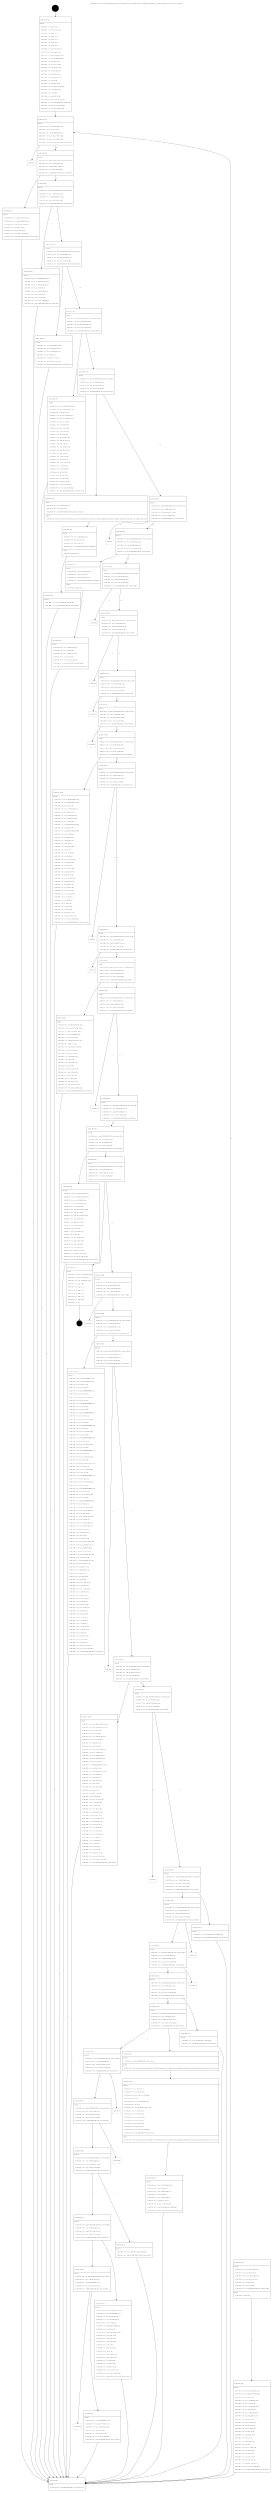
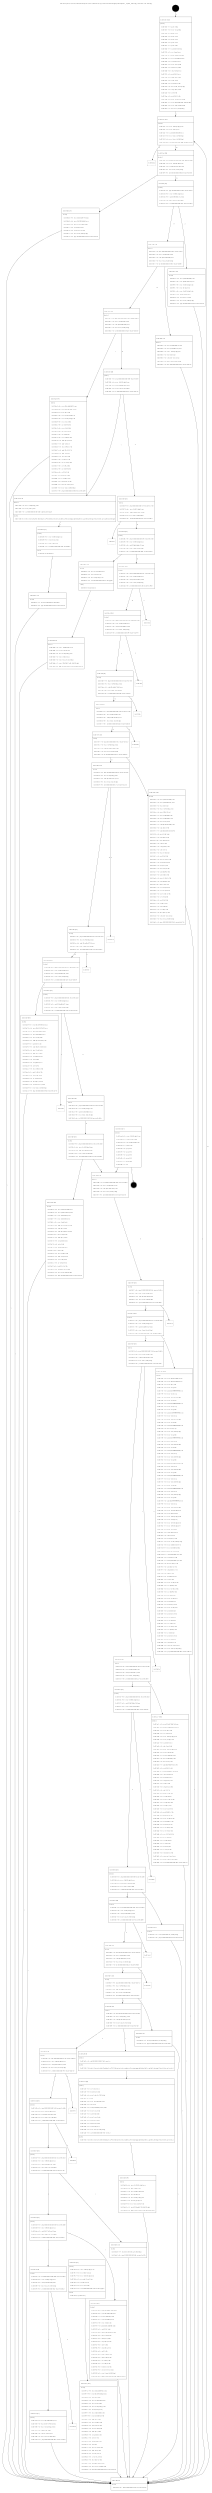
(103, 1226) -> (117, 1169)
